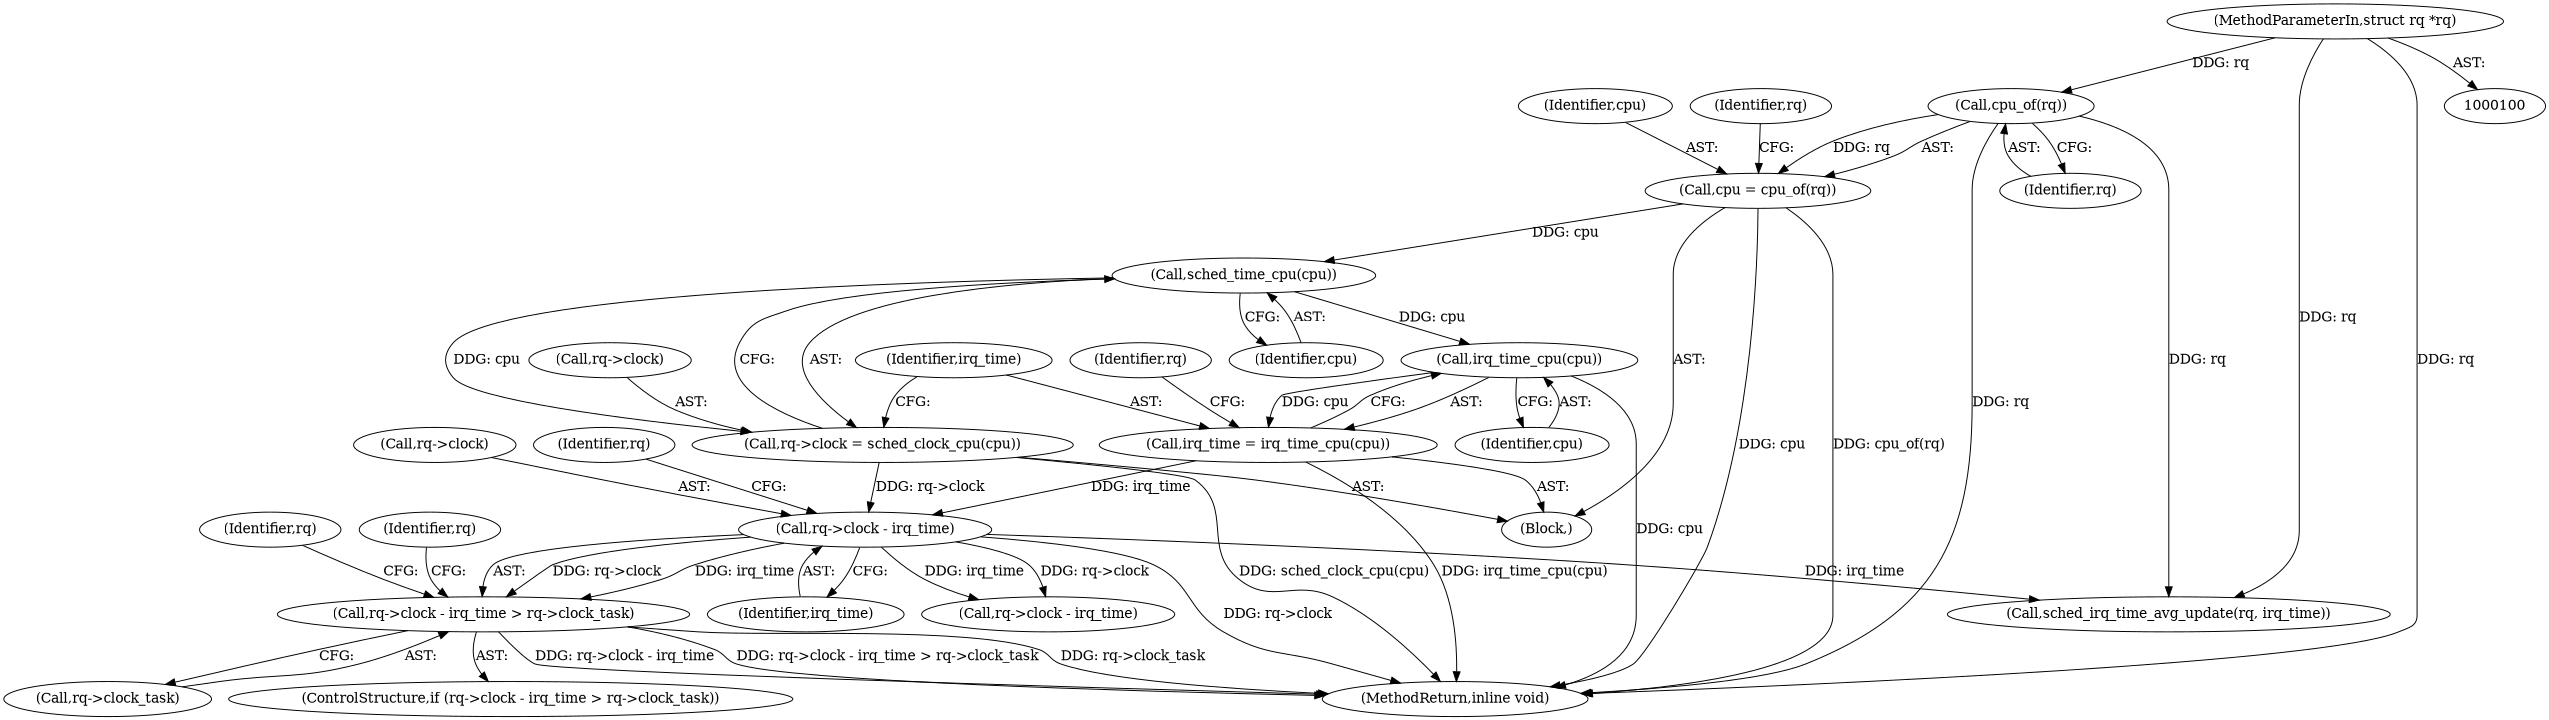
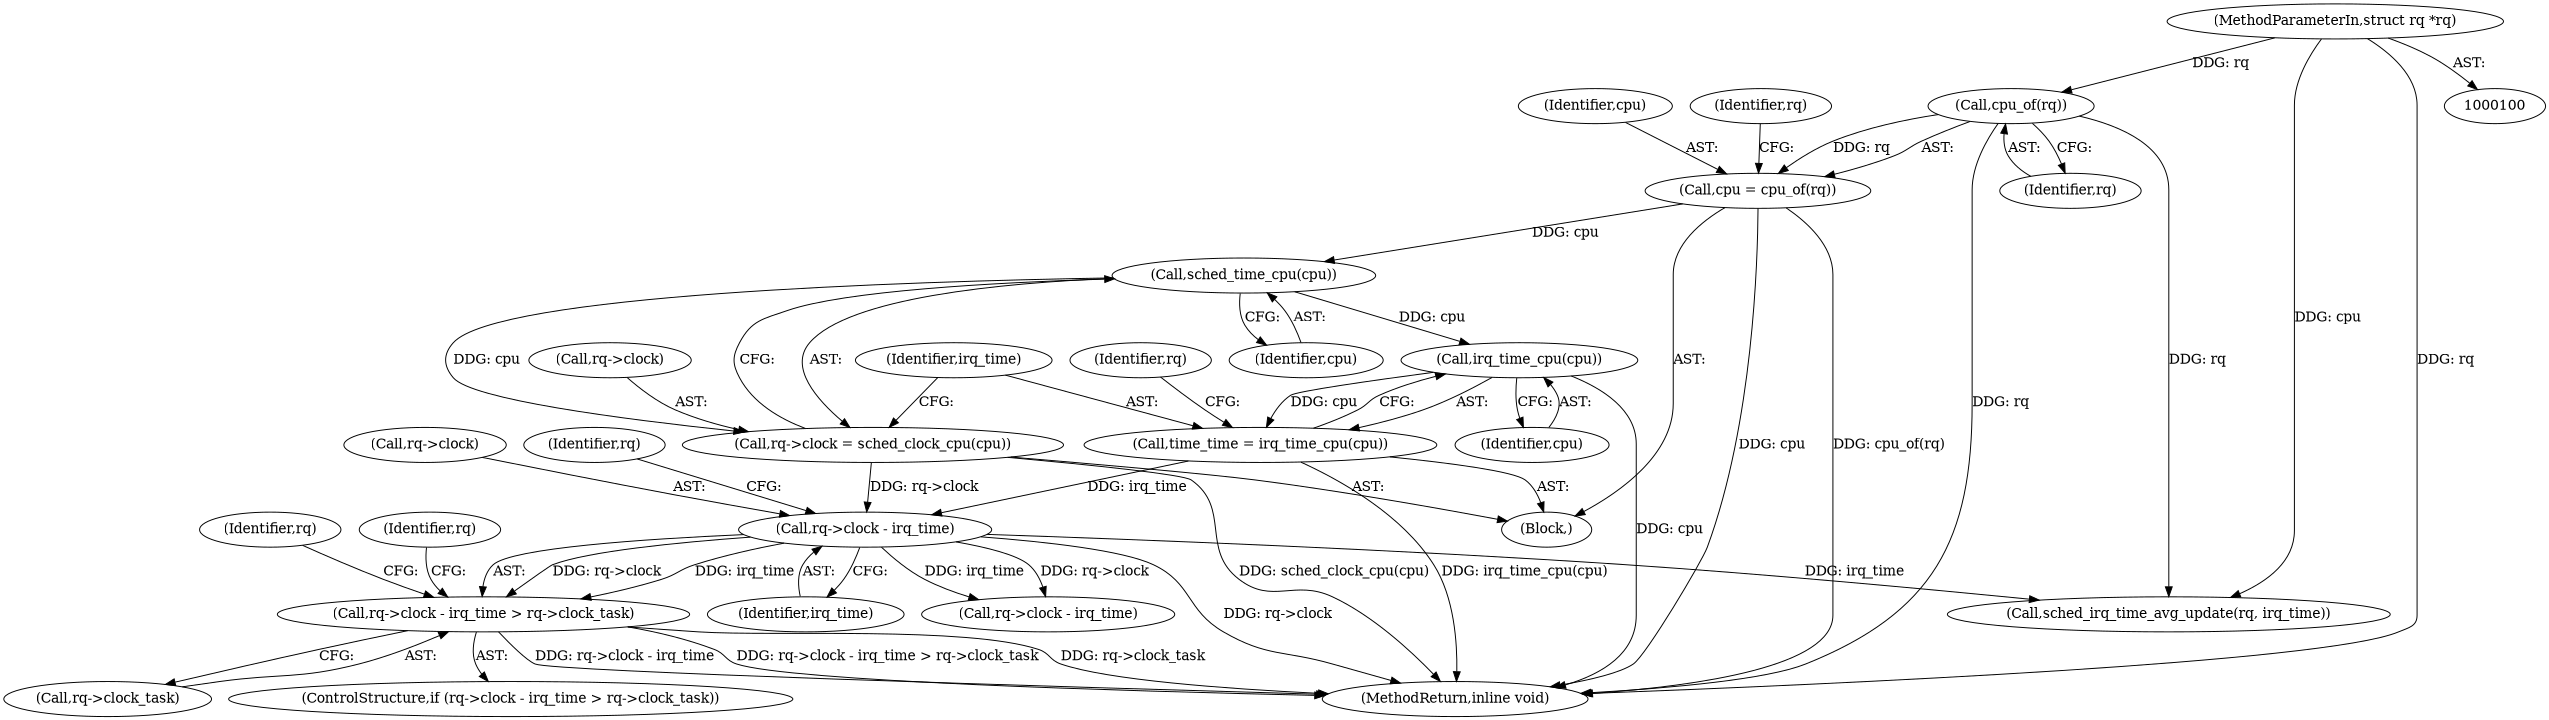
(2328, 318) -> (2328, 318)
(1268, 445) -> (1260, 445)
